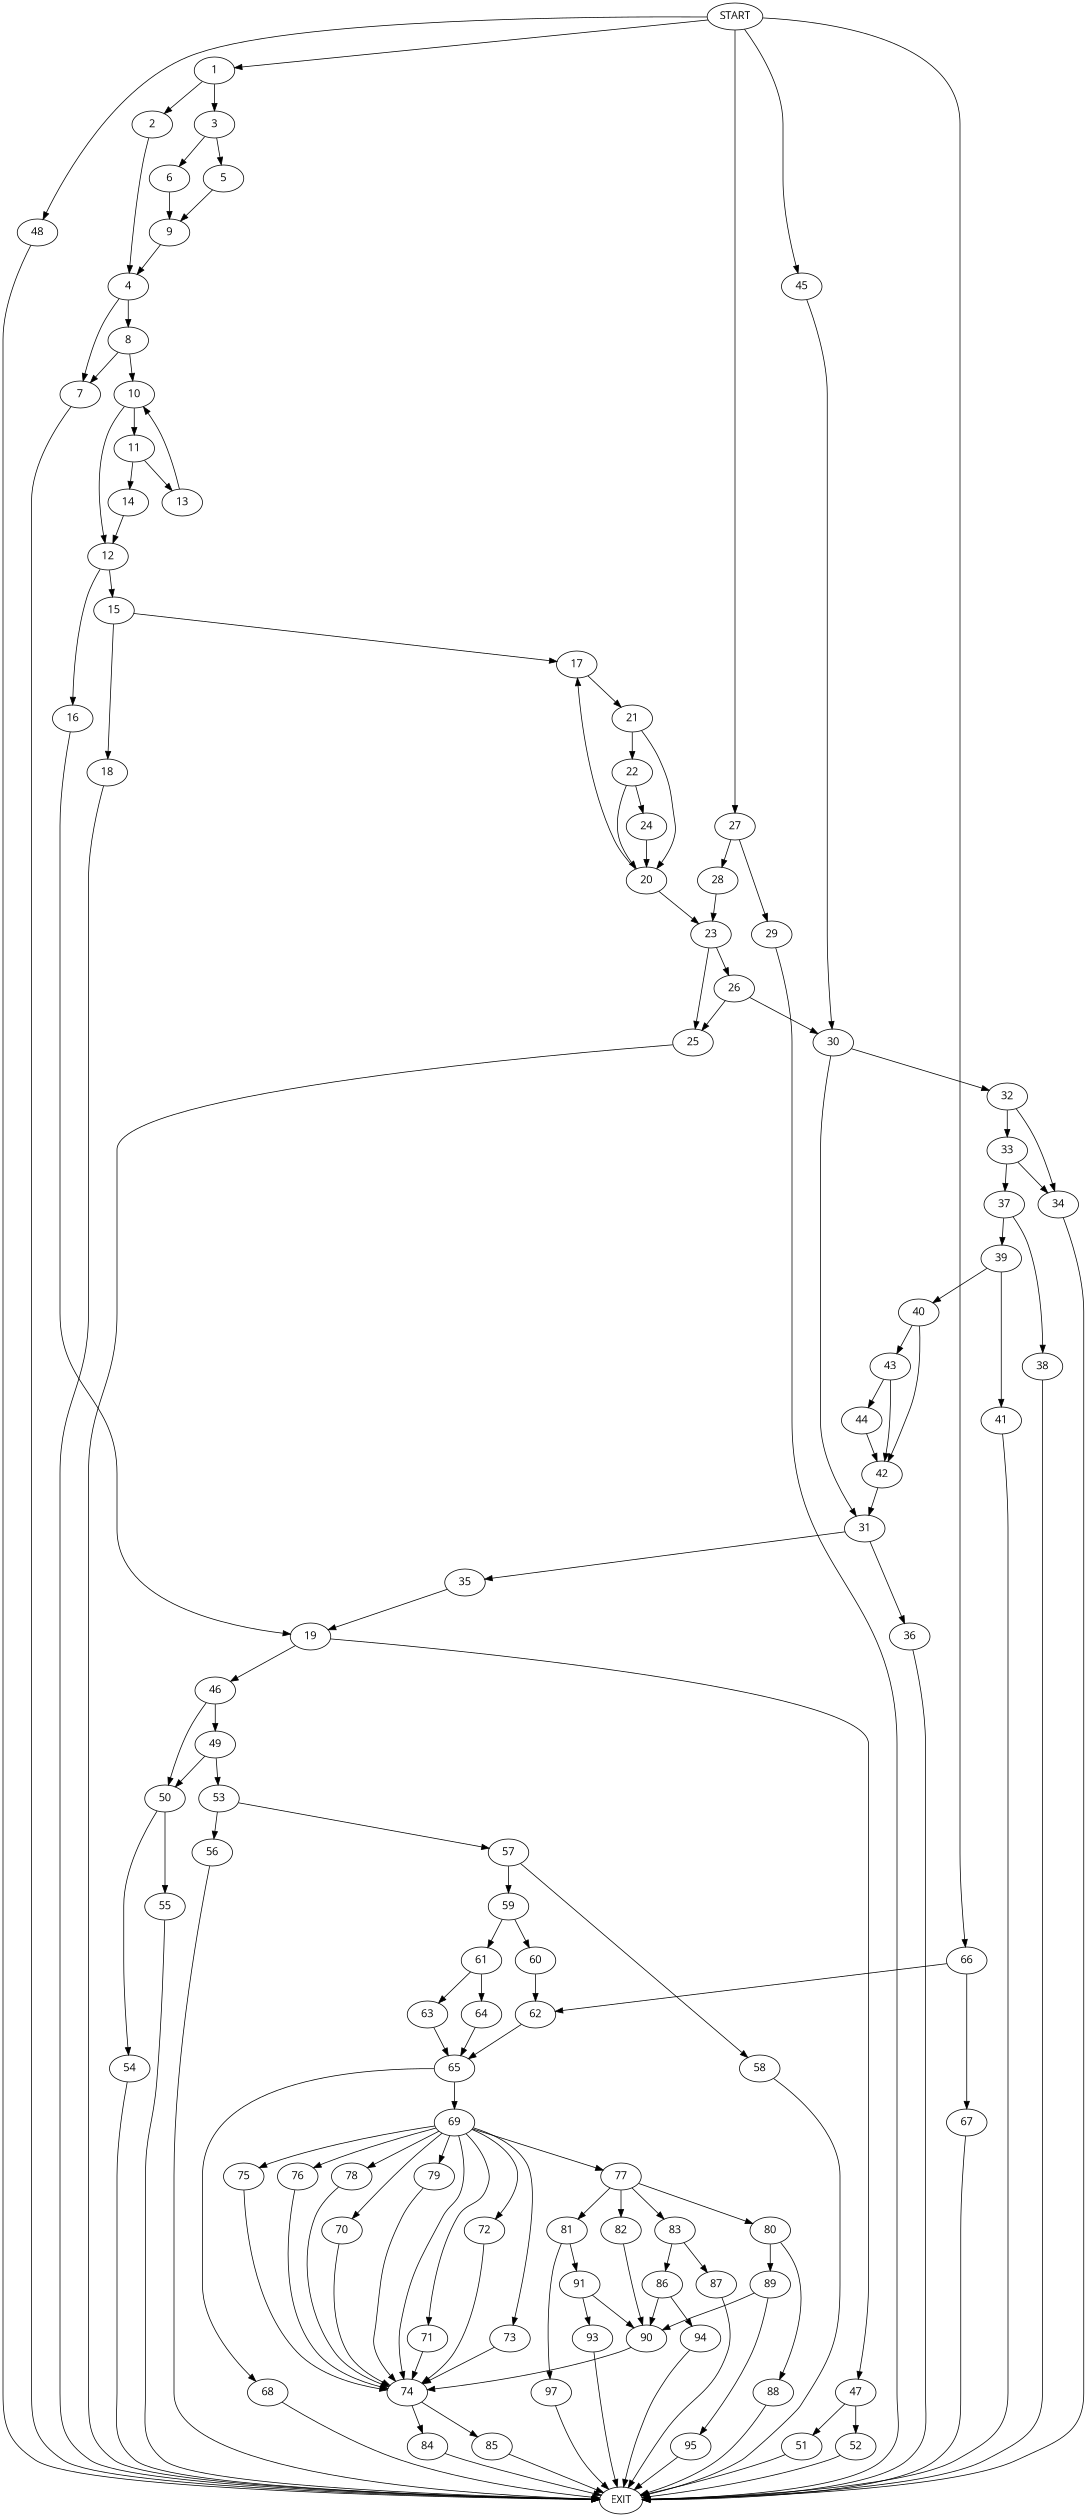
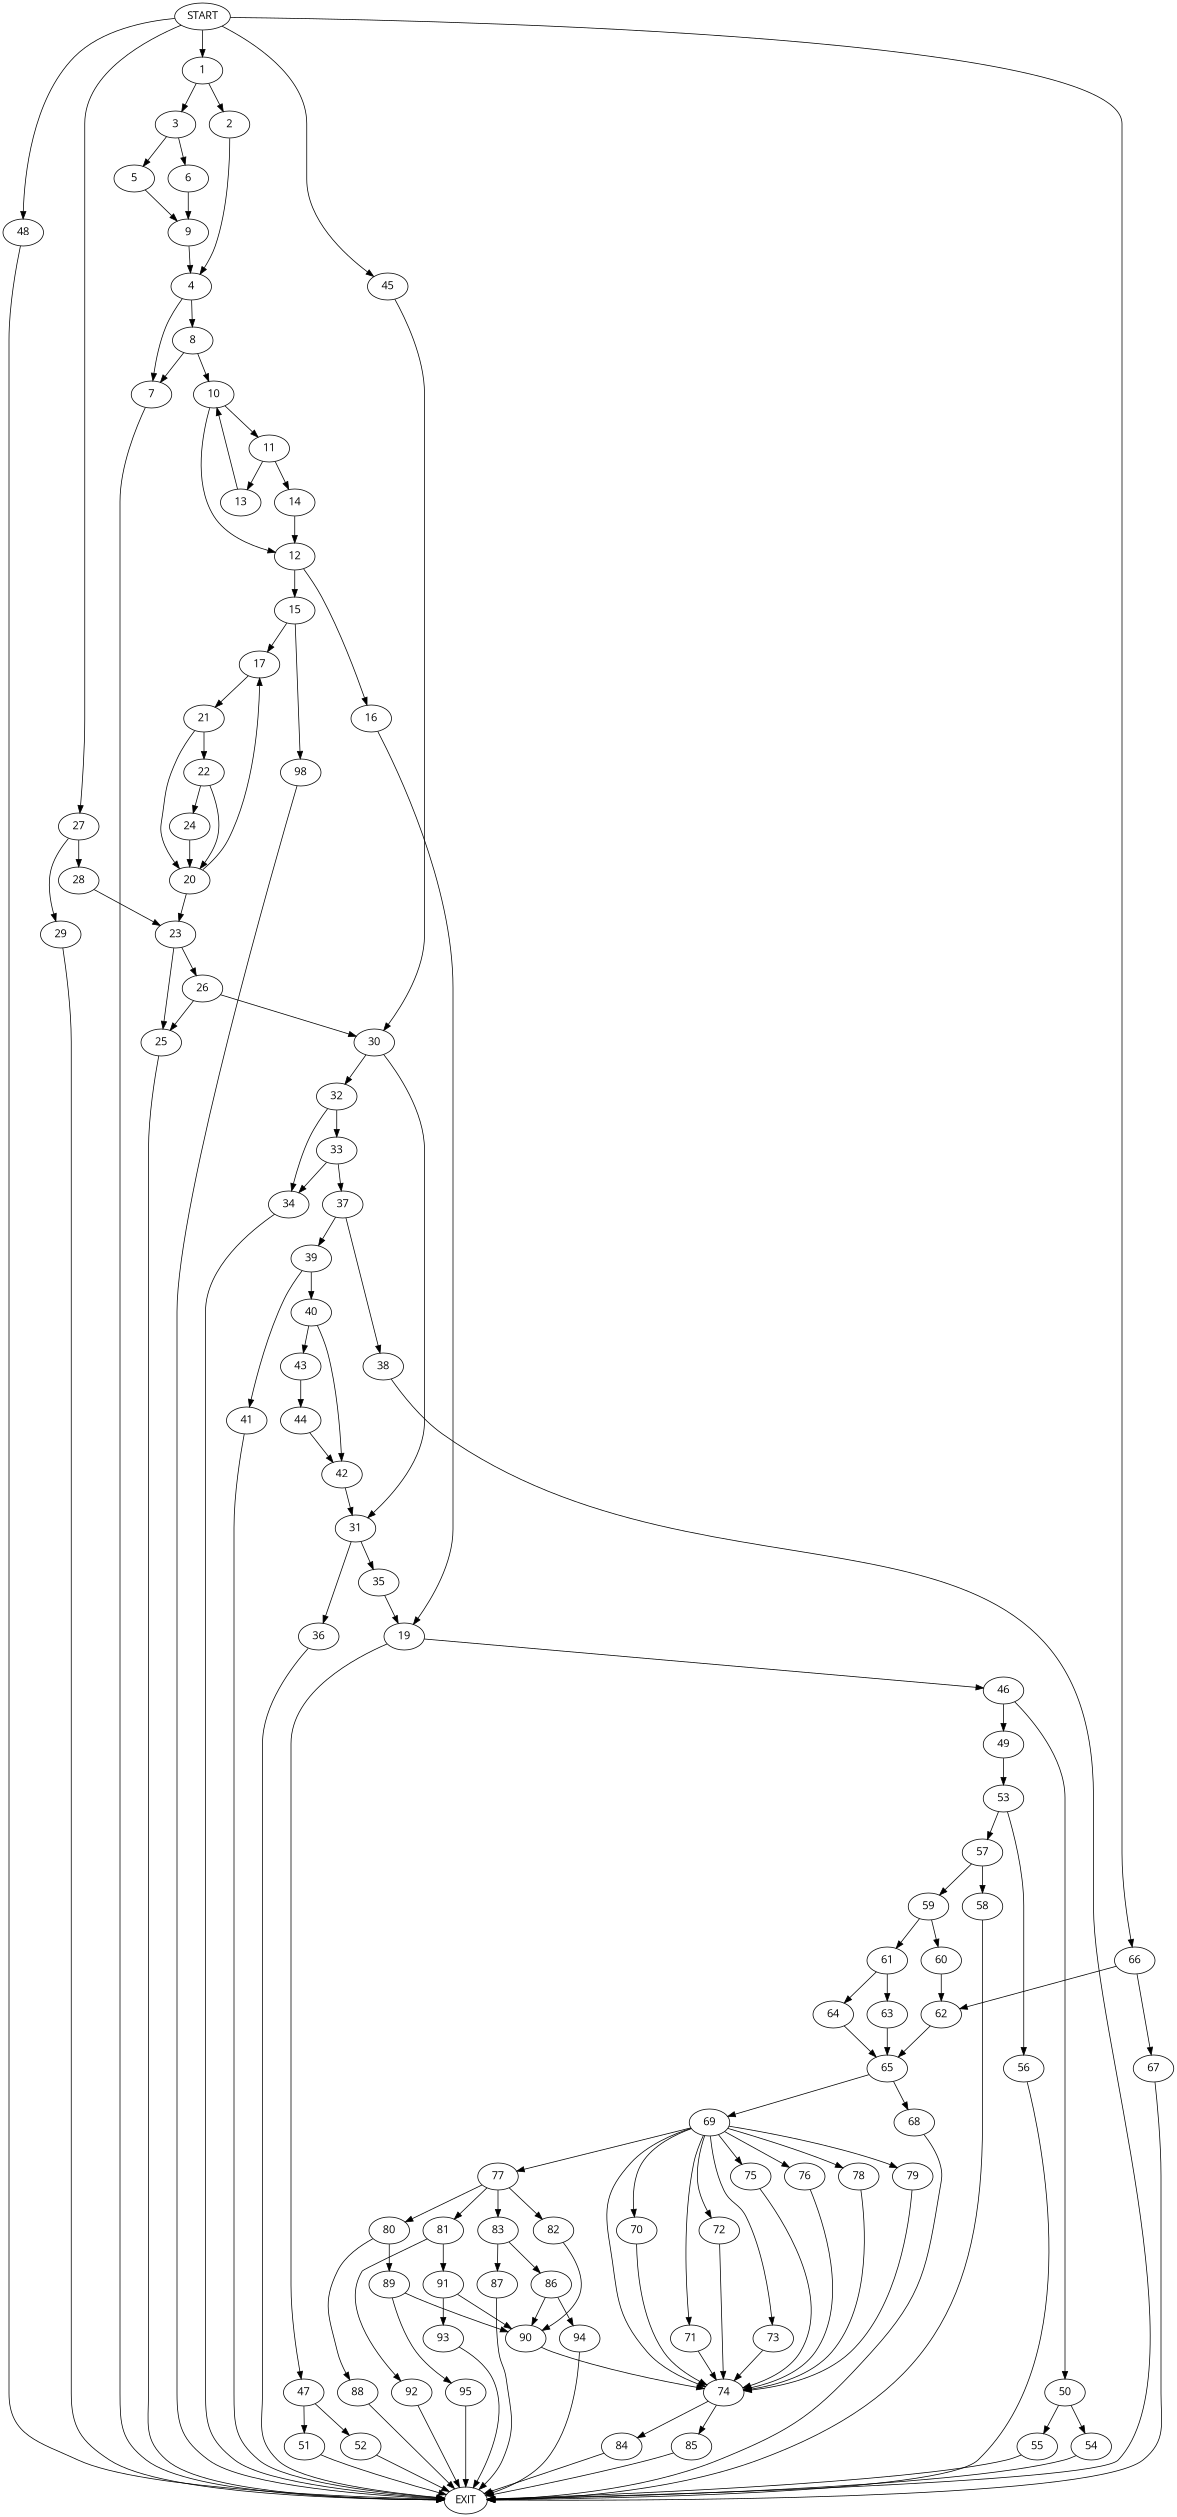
(107, 772) -> (301, 772)
(890, 1417) -> none
(193, 1769) -> none
(551, 2392) -> (412, 2392)
